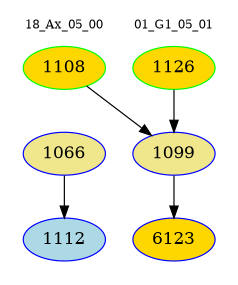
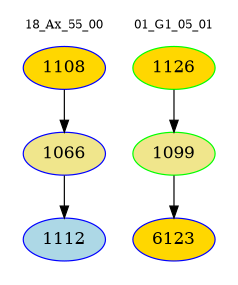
(64, 26) -> (64, 26)
(64, 68) -> (64, 68)
(107, 102) -> (64, 105)
(174, 154) -> (174, 154)
